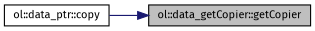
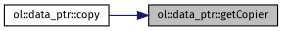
(230, 15) -> (213, 15)
